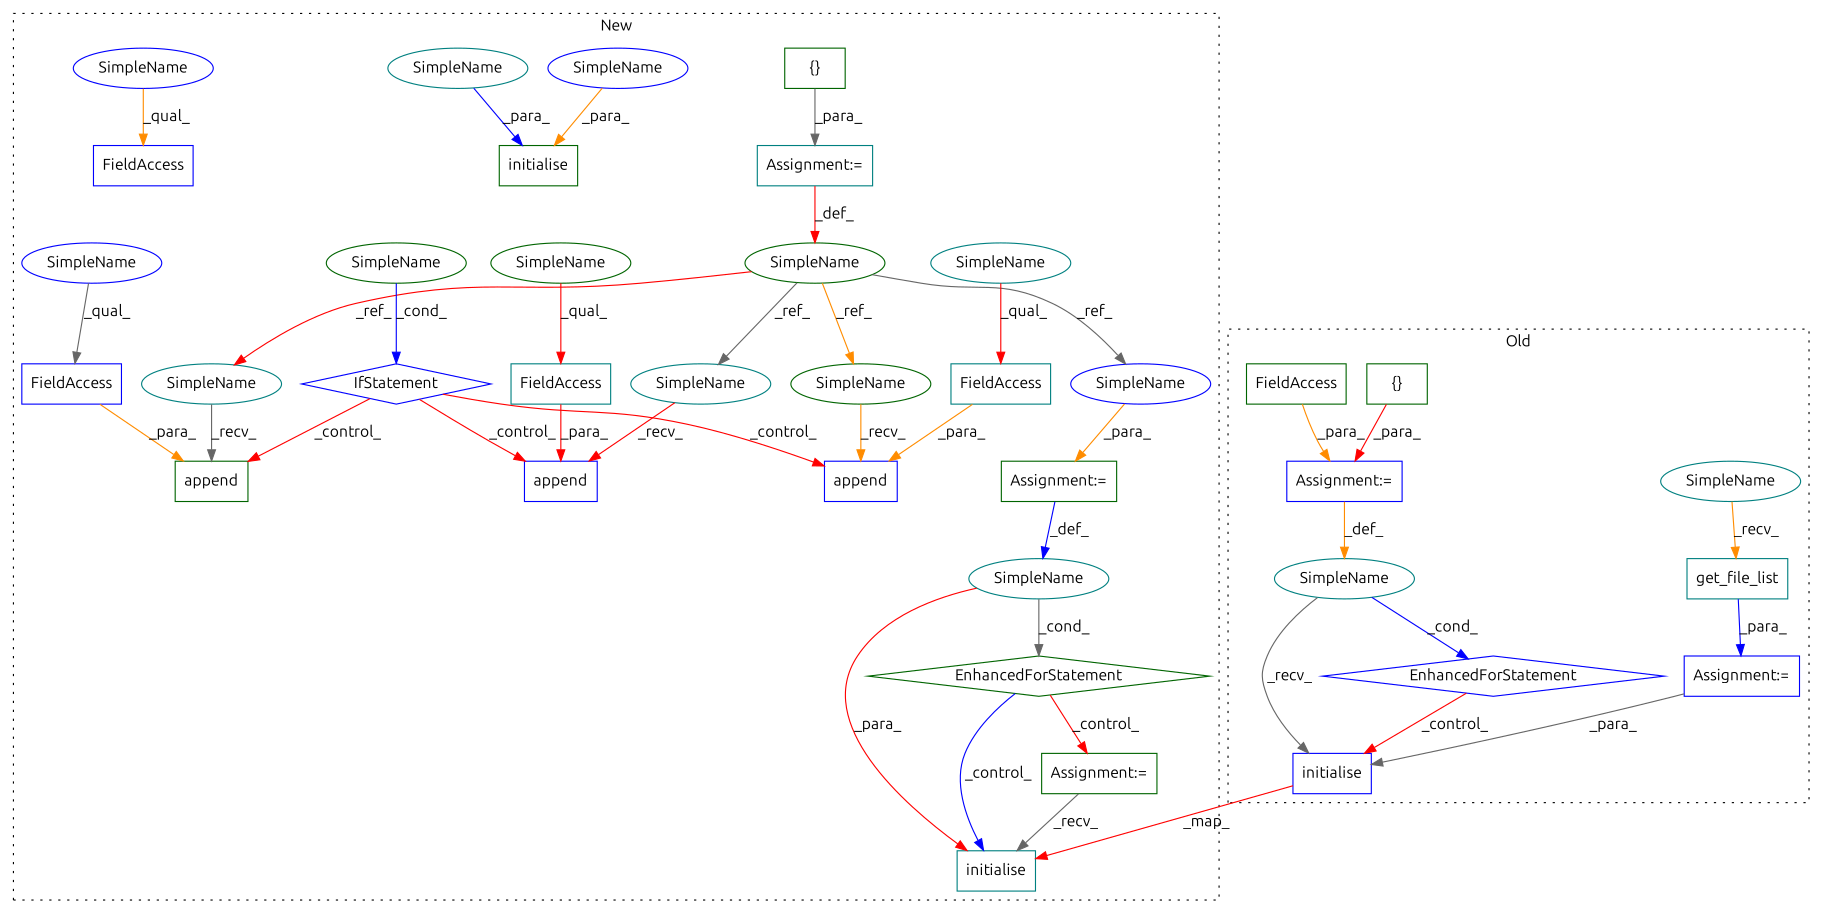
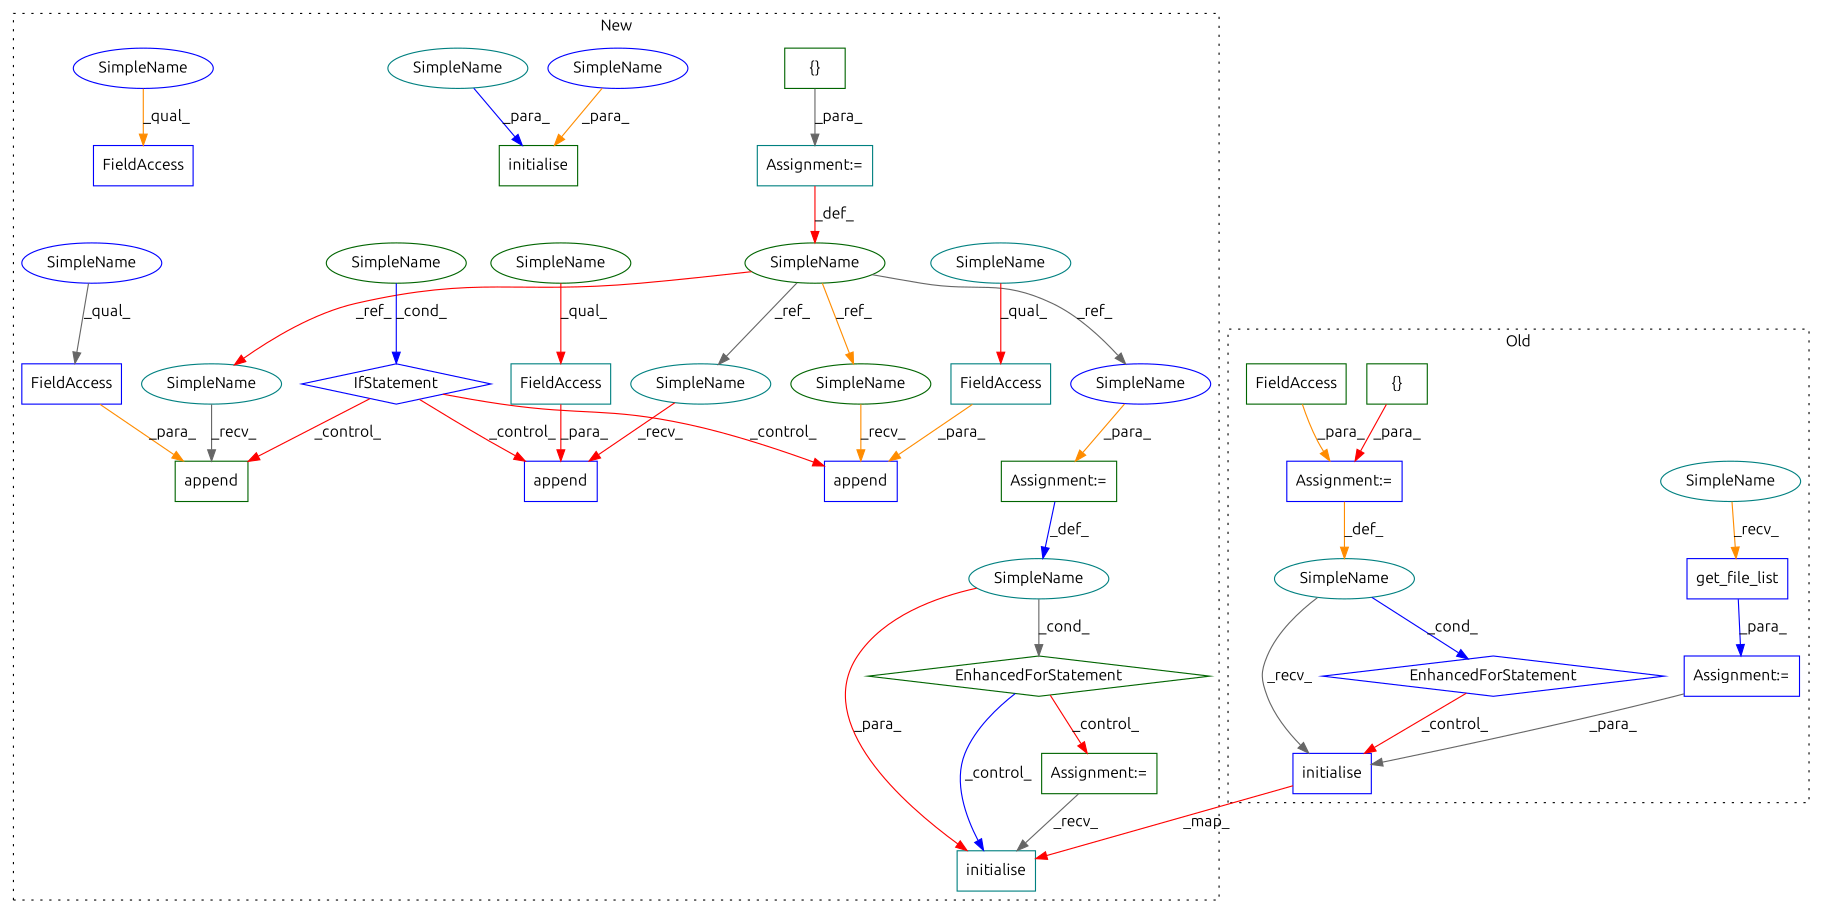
(1737, 579) -> (1737, 579)
